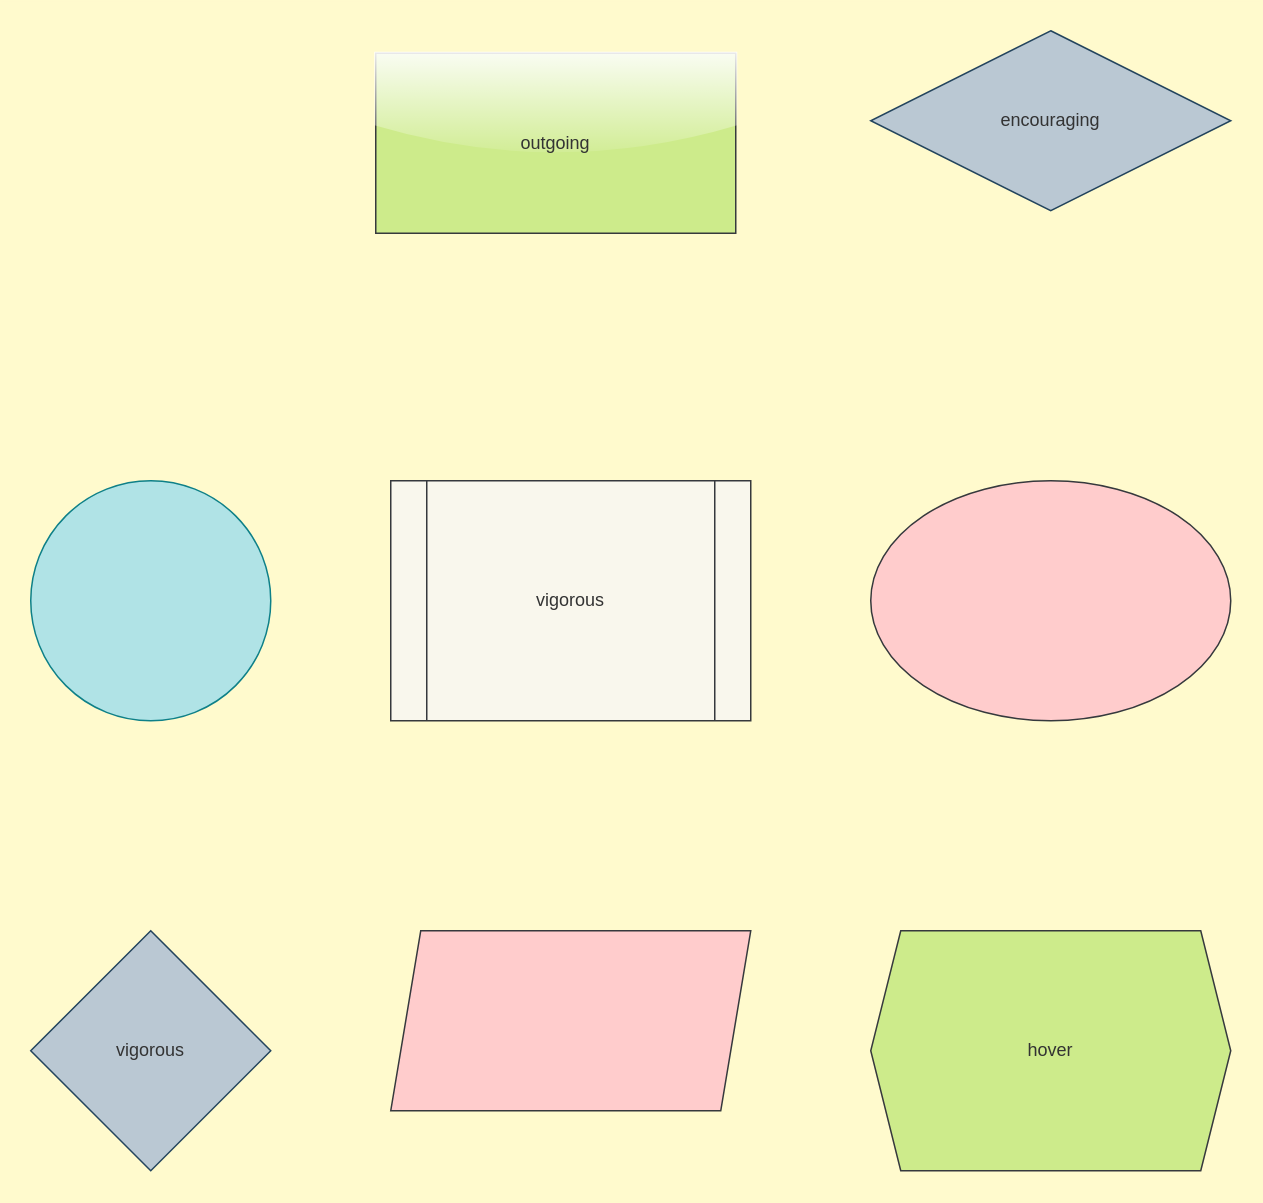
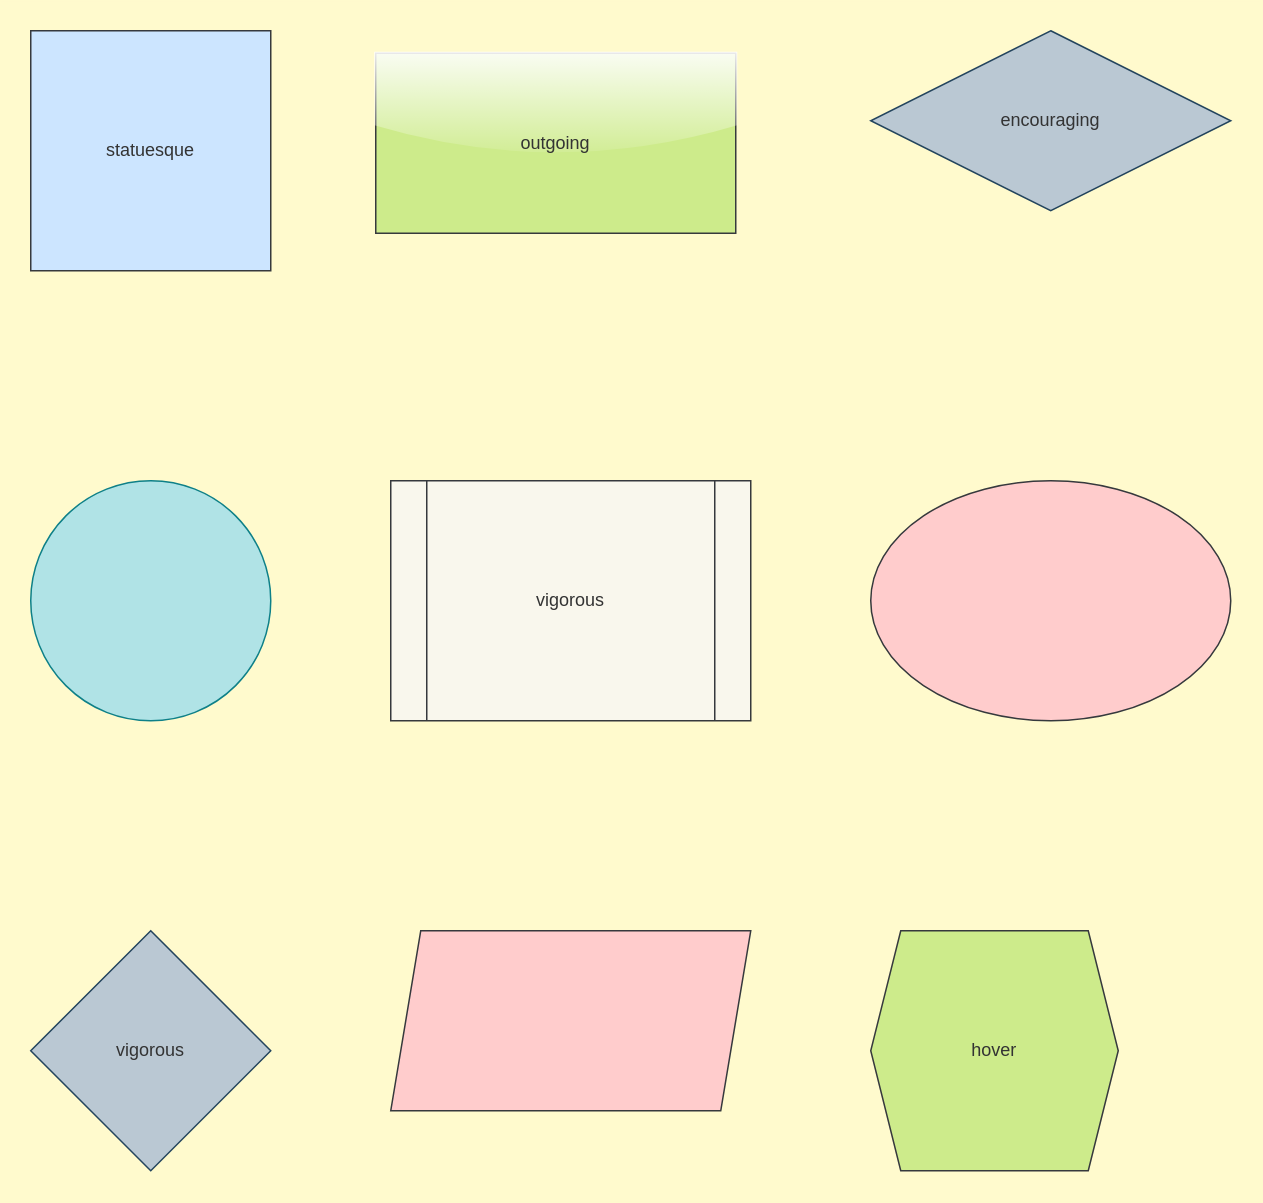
none -> (151, 151)
(1051, 1051) -> (995, 1051)
